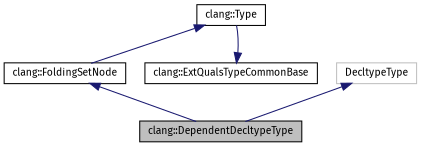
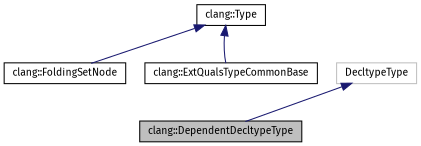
(238, 39) -> (224, 49)
(148, 104) -> none
